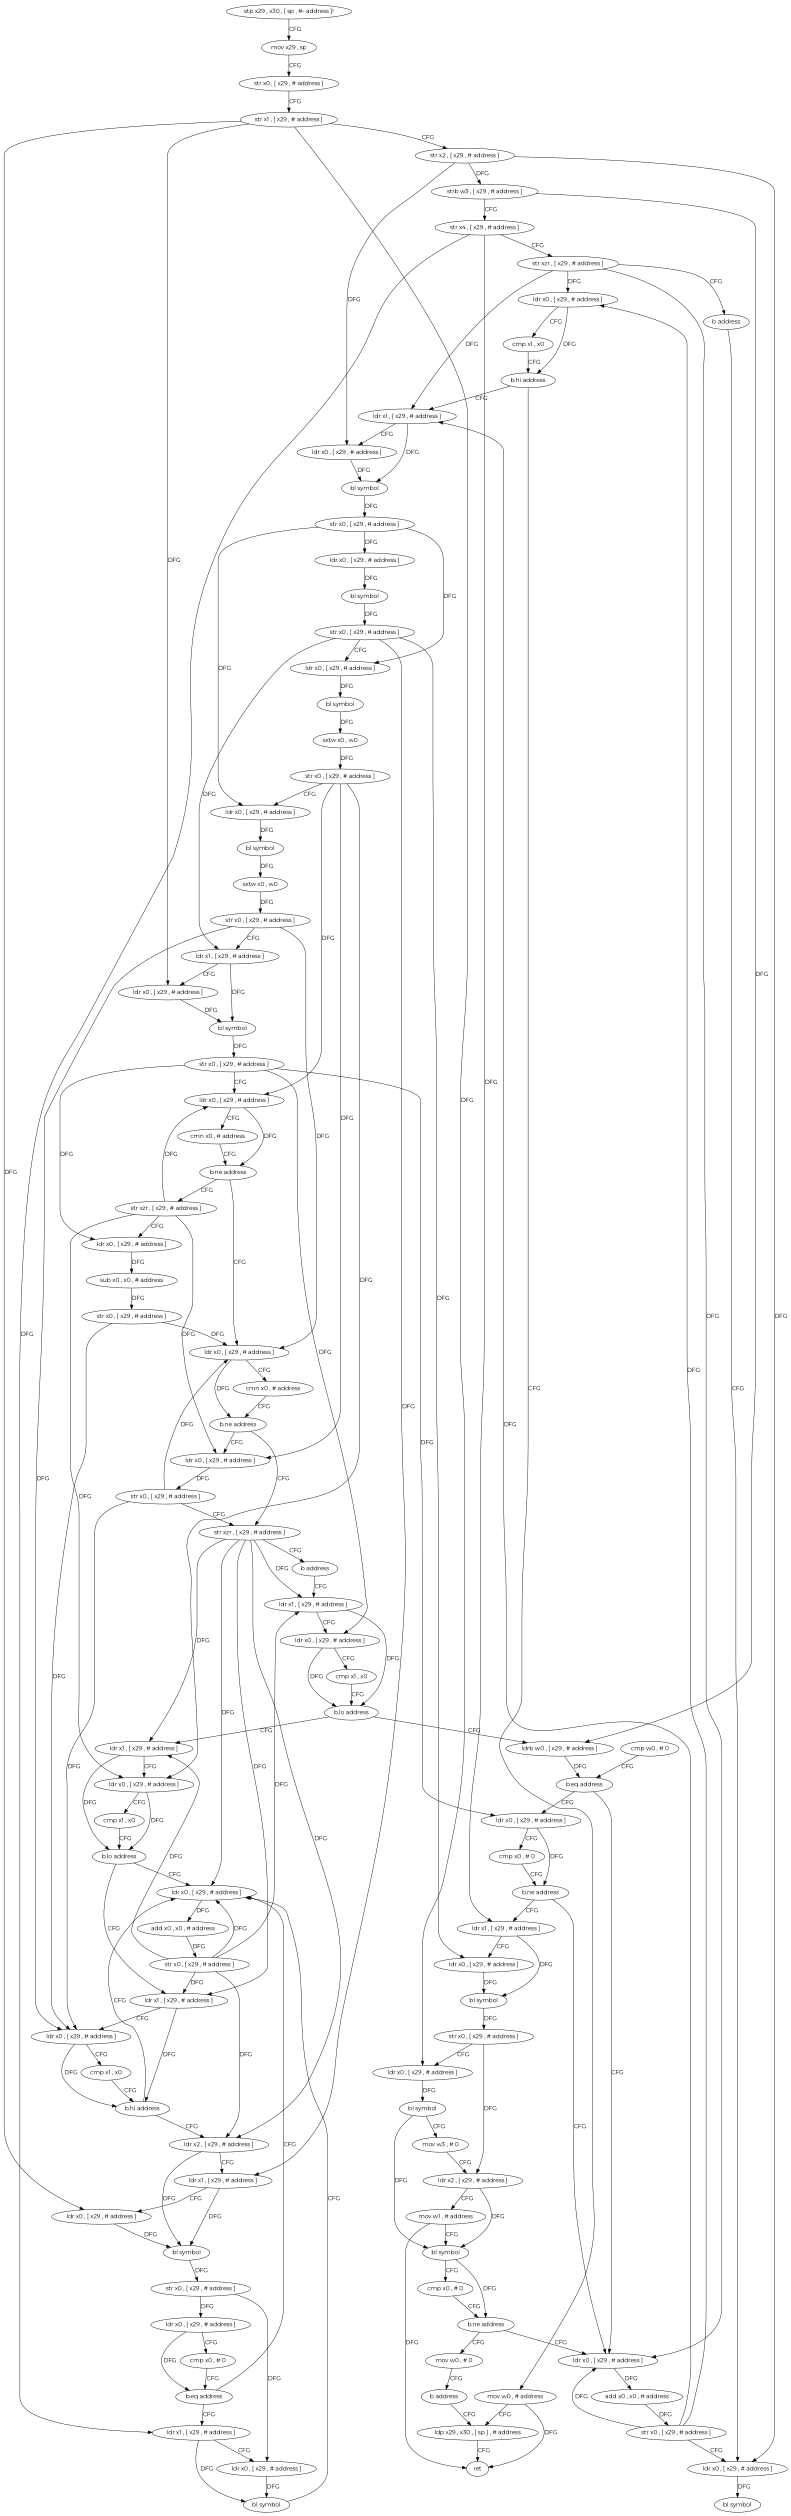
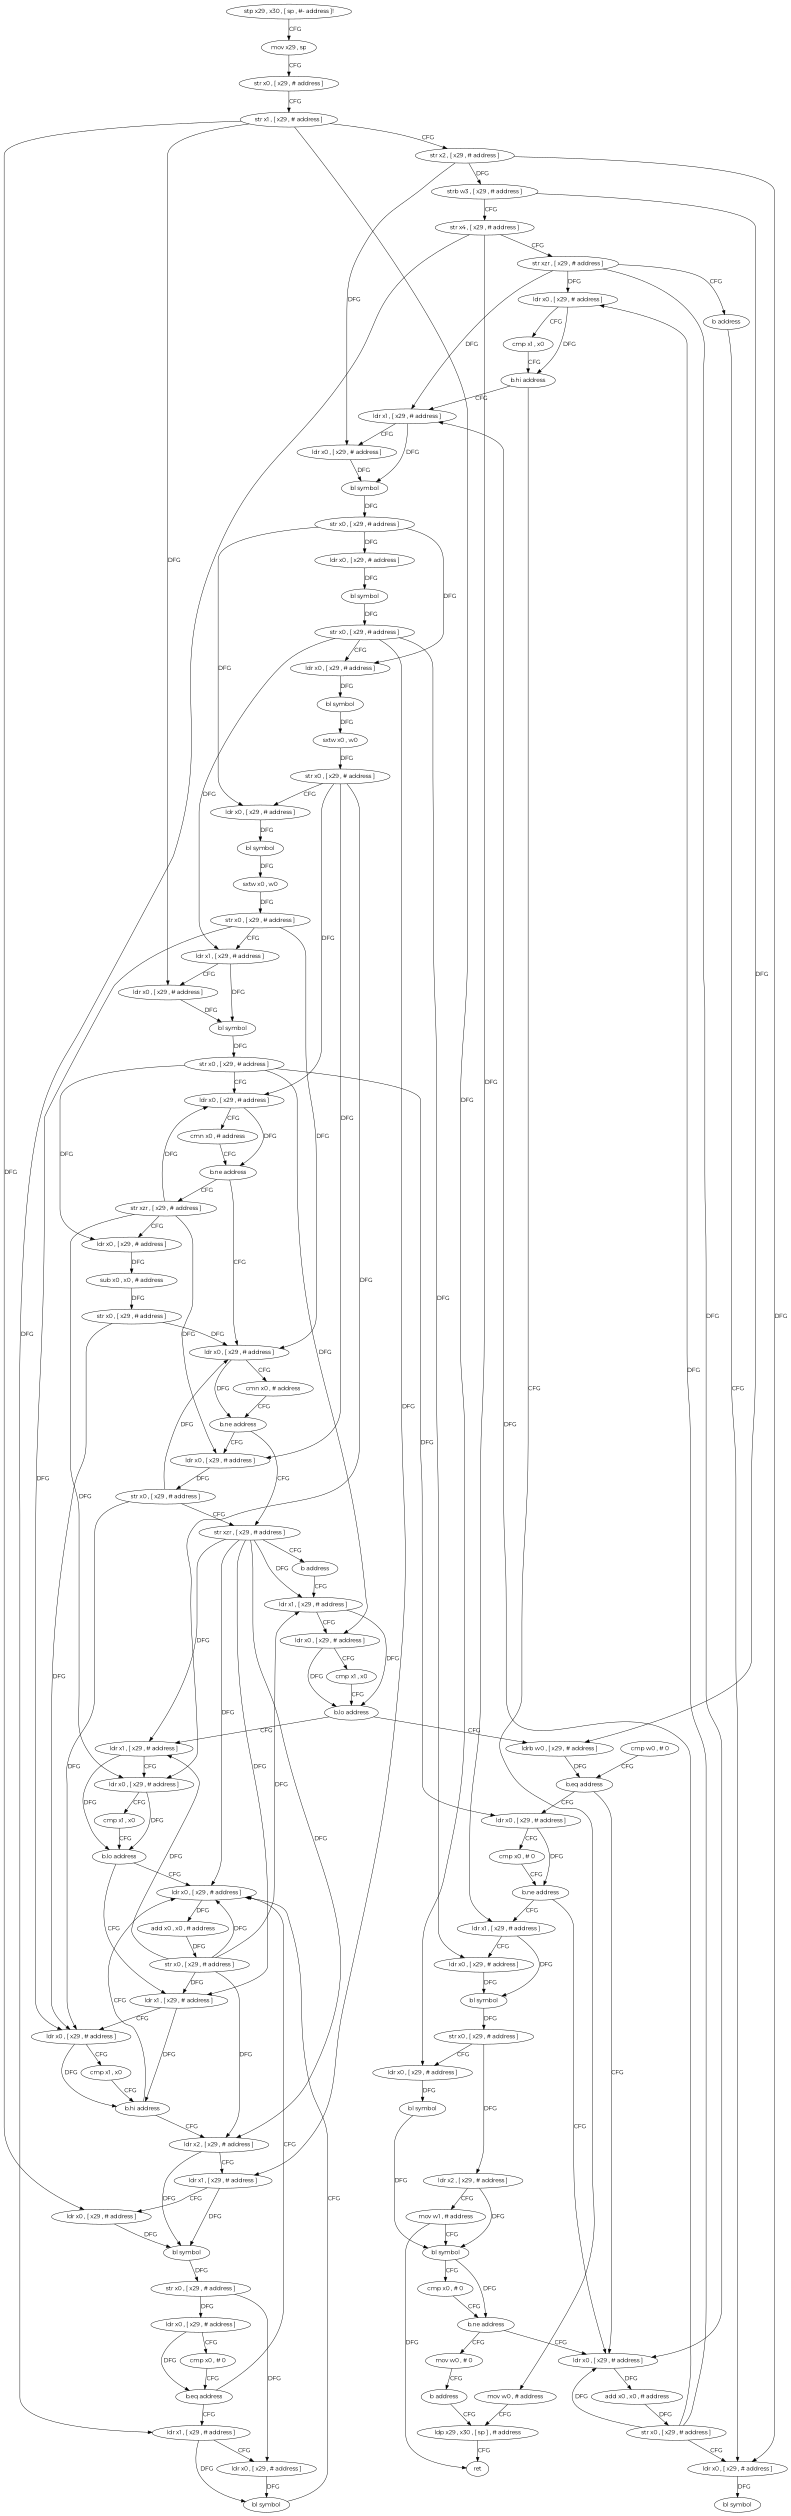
(440, 2145) -> none
(538, 2446) -> none
